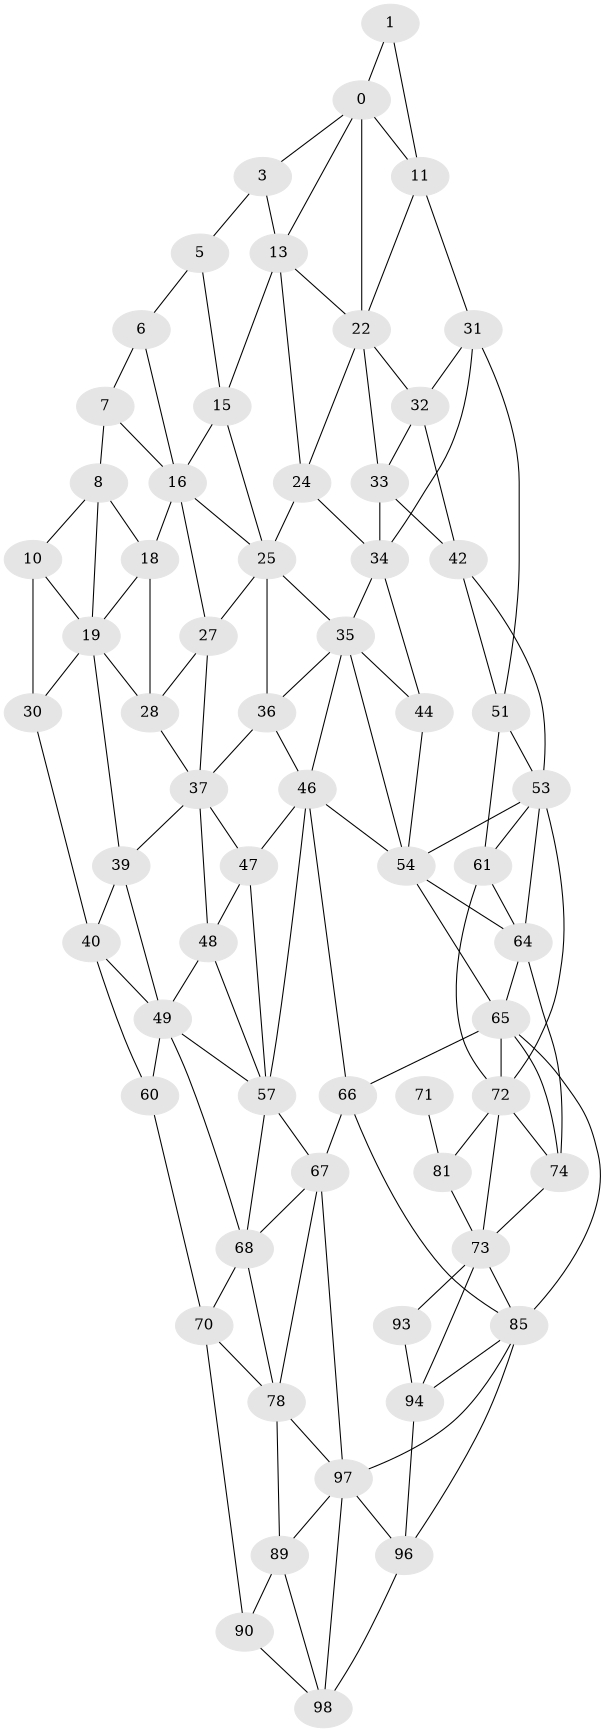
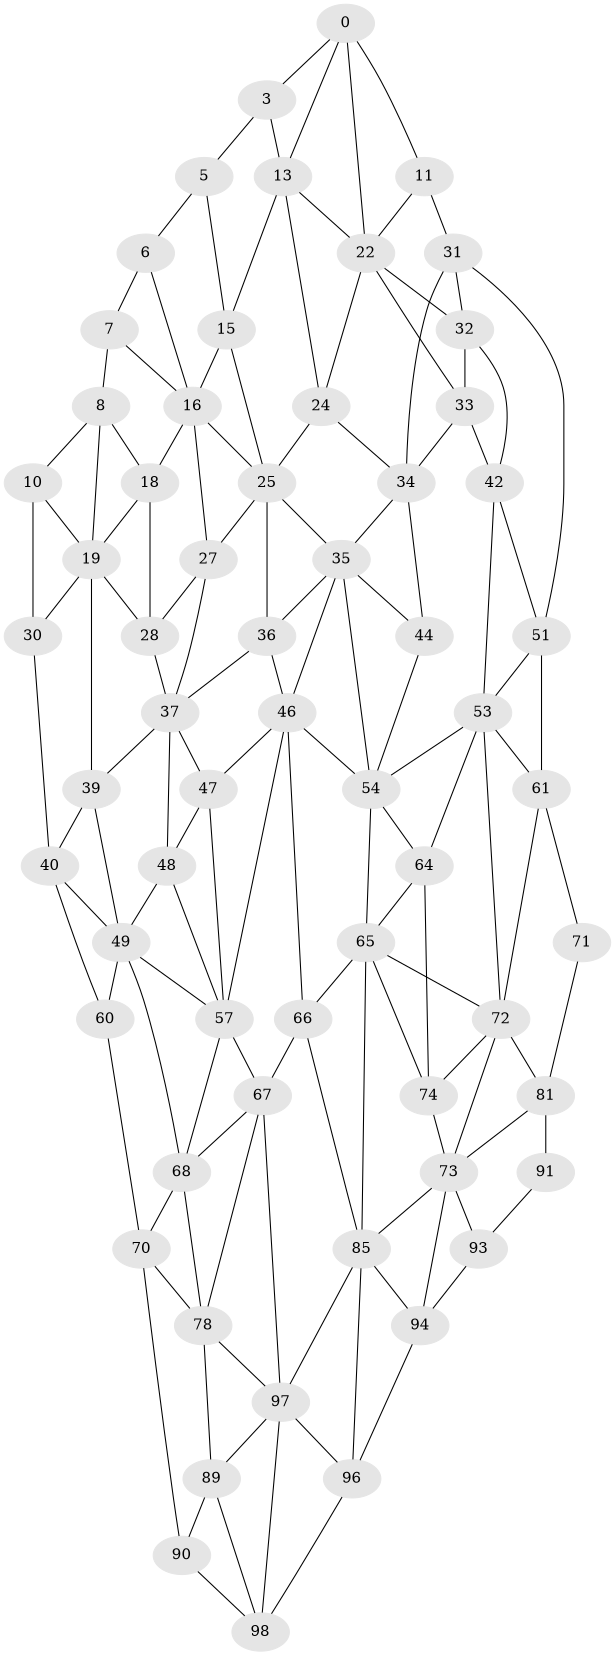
(390, 23) -> none
(503, 904) -> (562, 866)
none -> (546, 1172)
